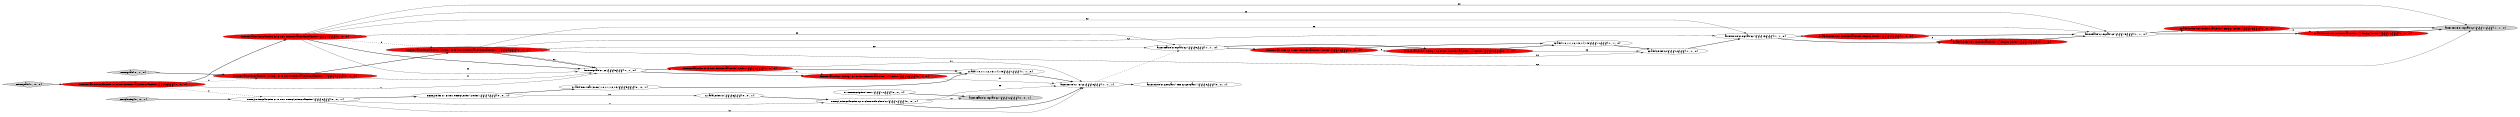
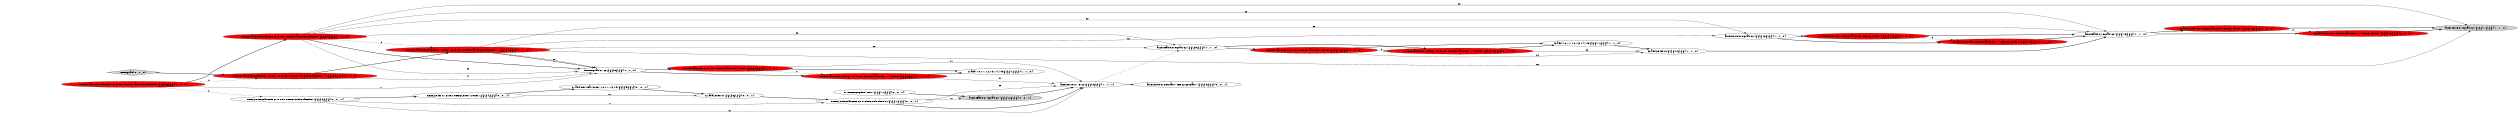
(1713, 44) -> (1907, 51)
(1047, 77) -> (1048, 92)
(29, 84) -> none
(814, 87) -> (672, 92)
(133, 99) -> none
